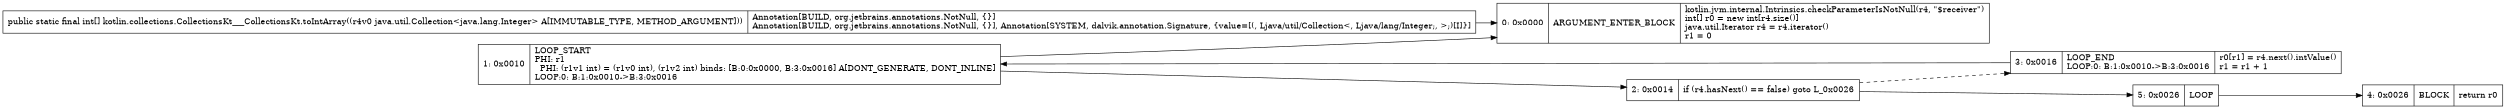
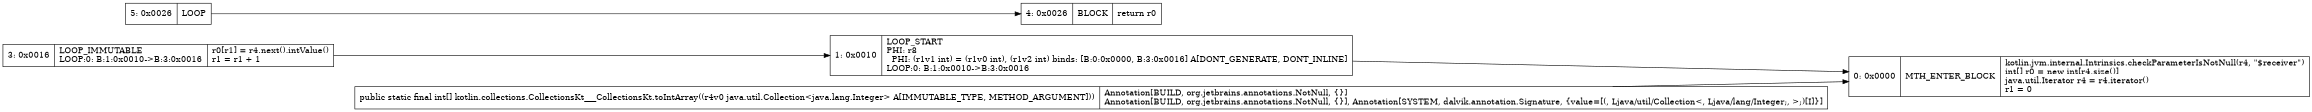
(1614, 23) -> (1950, 76)
(2091, 58) -> (101, 51)
(551, 60) -> (903, 51)
(1743, 90) -> none
